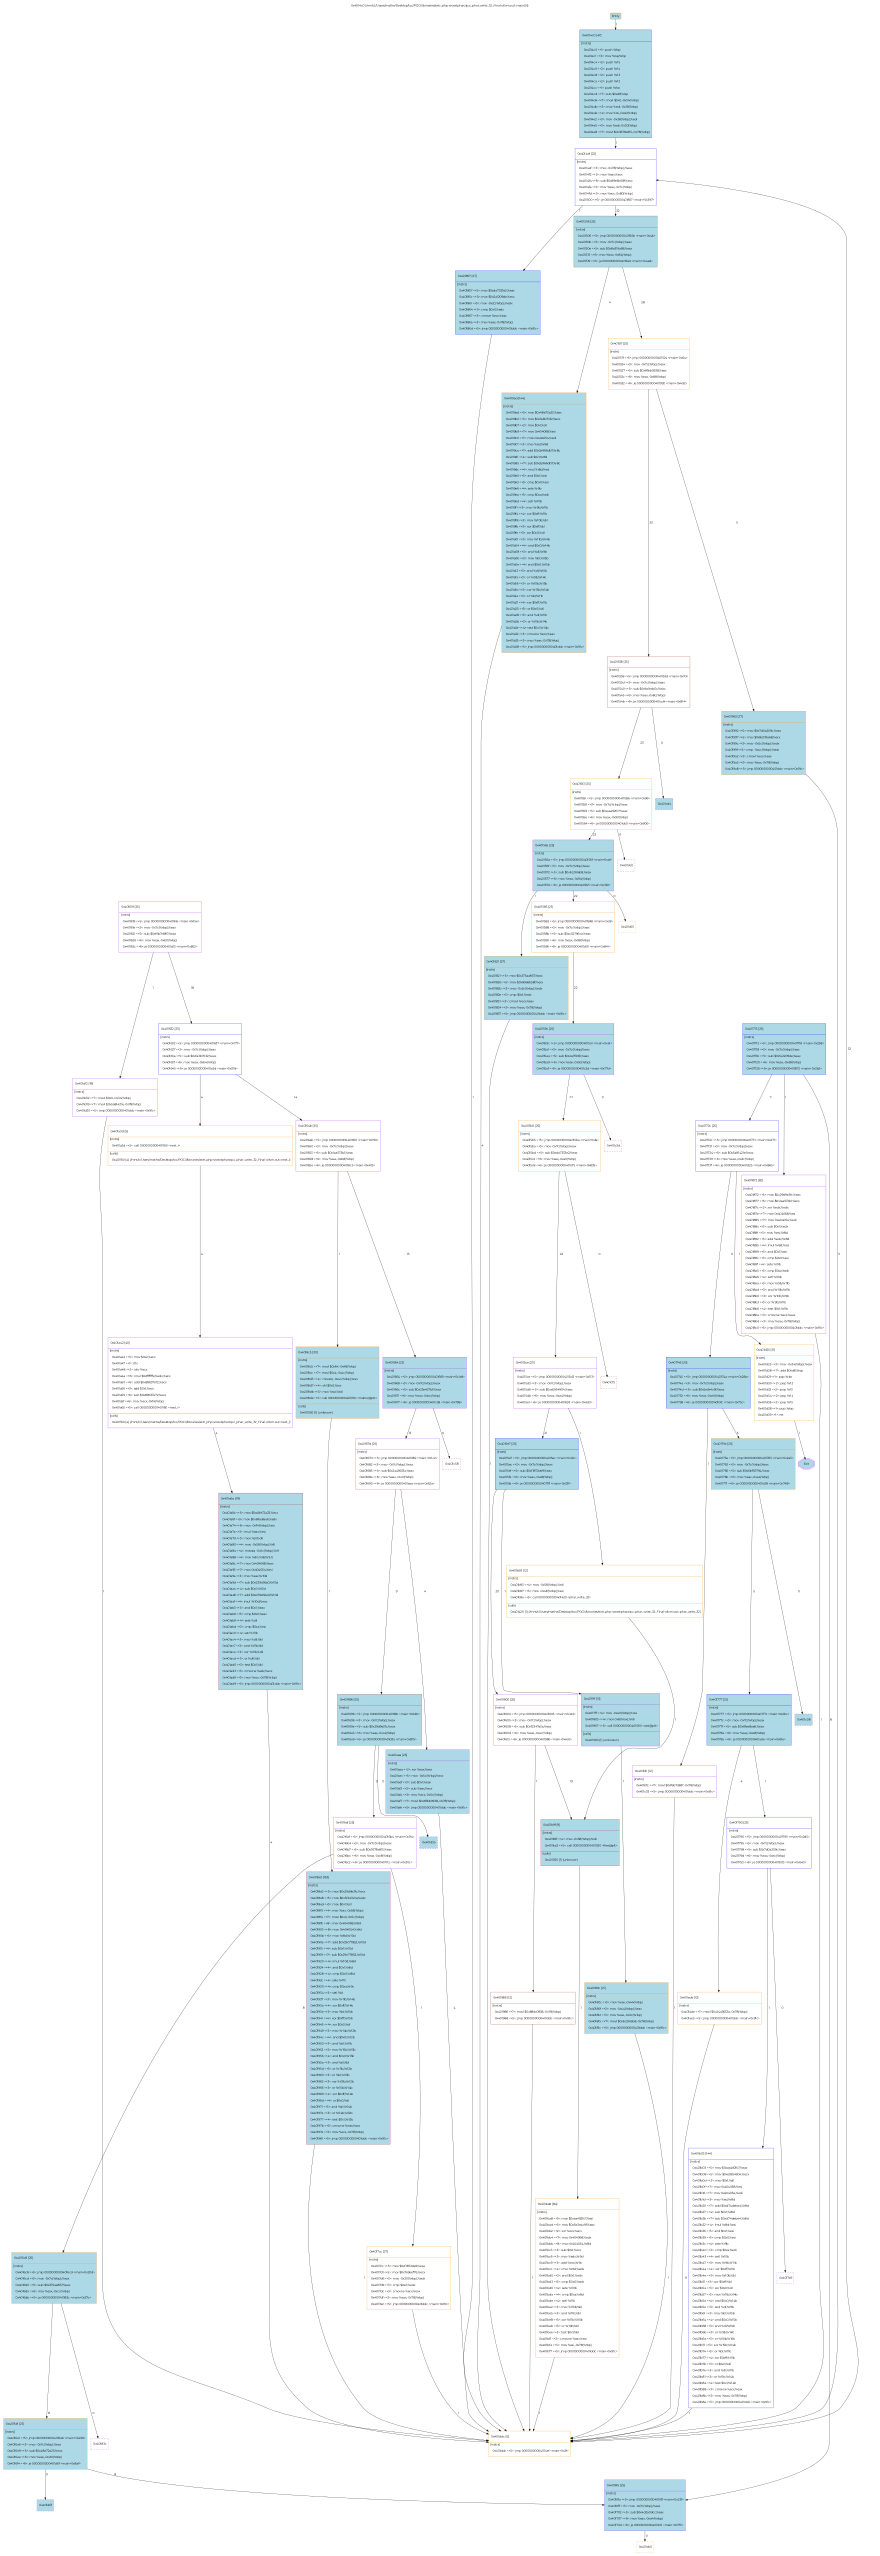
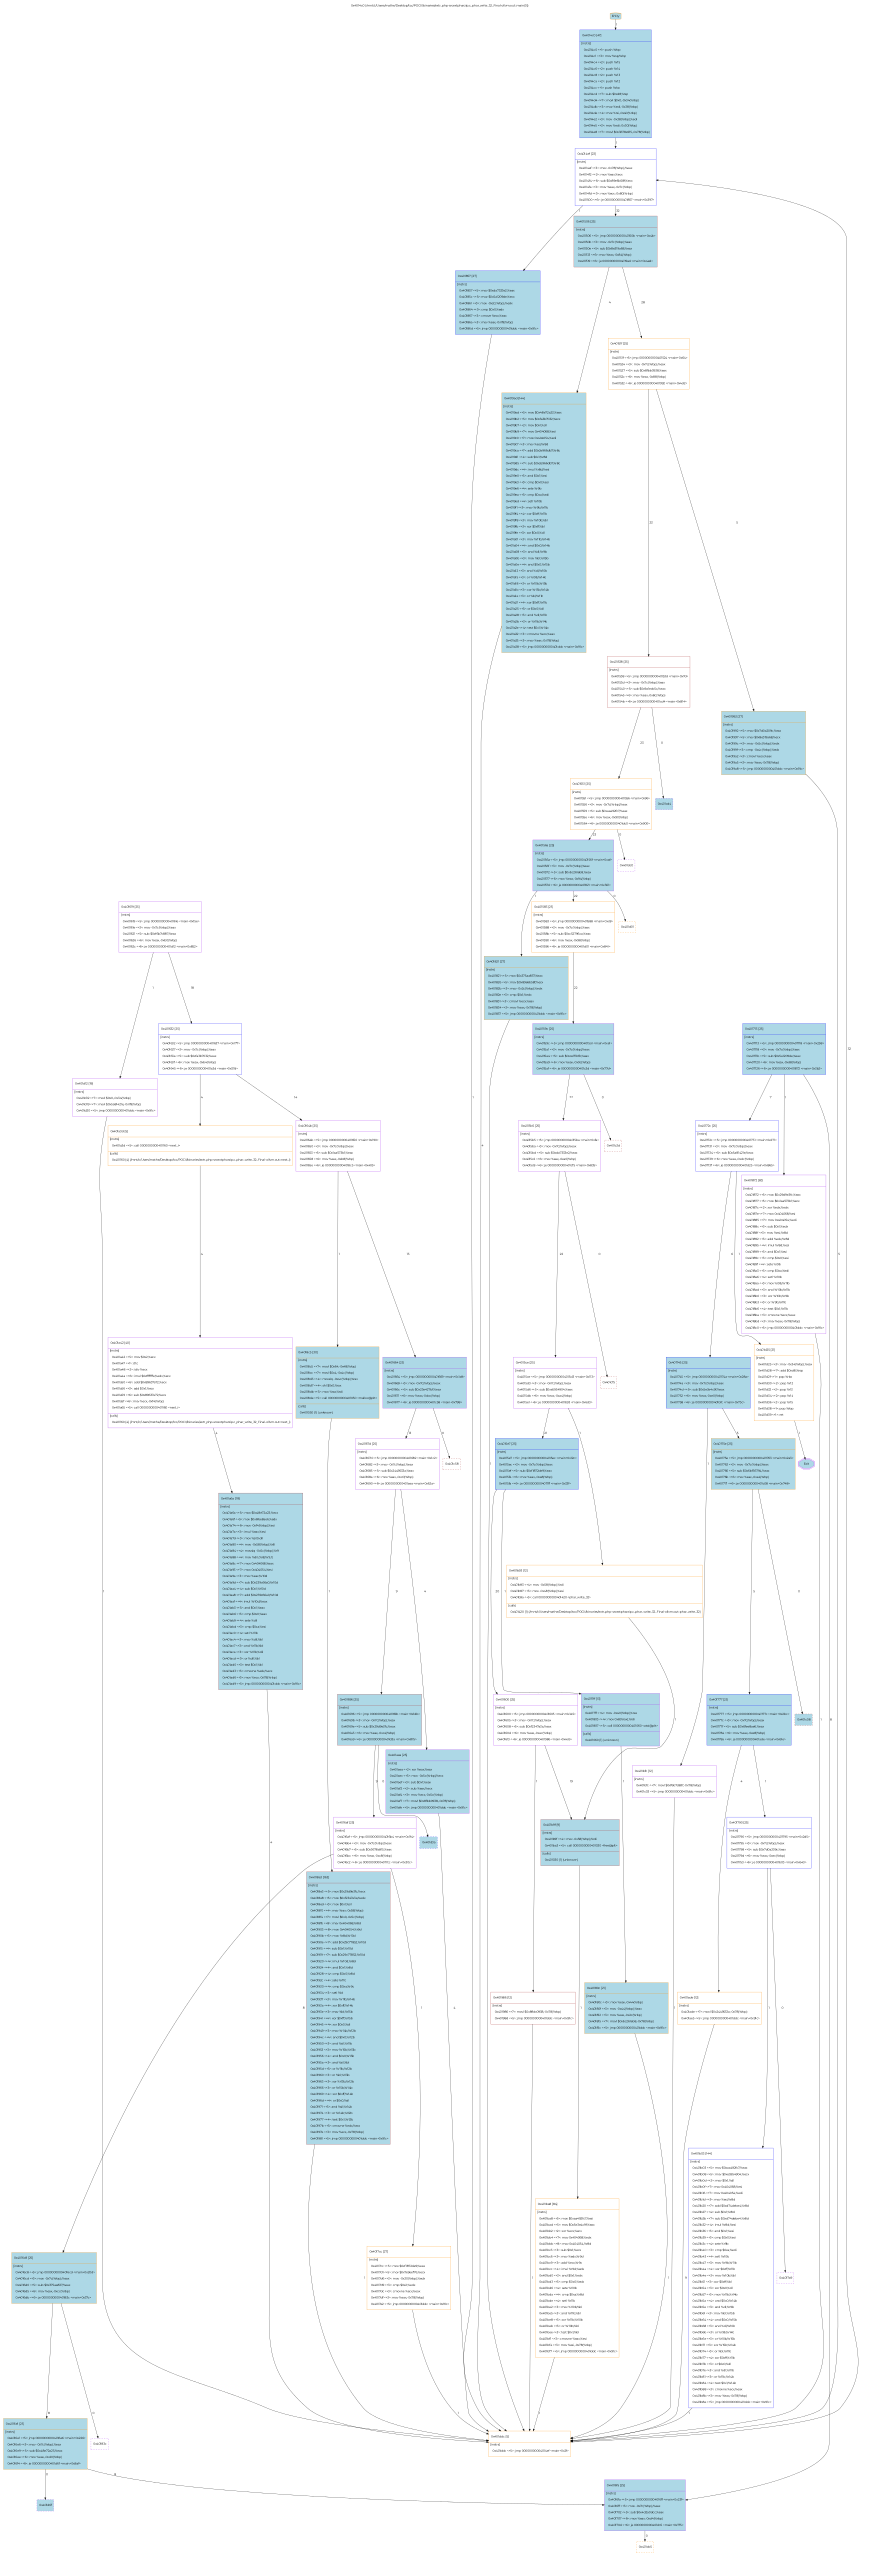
(560, 1146) -> (560, 1146)
